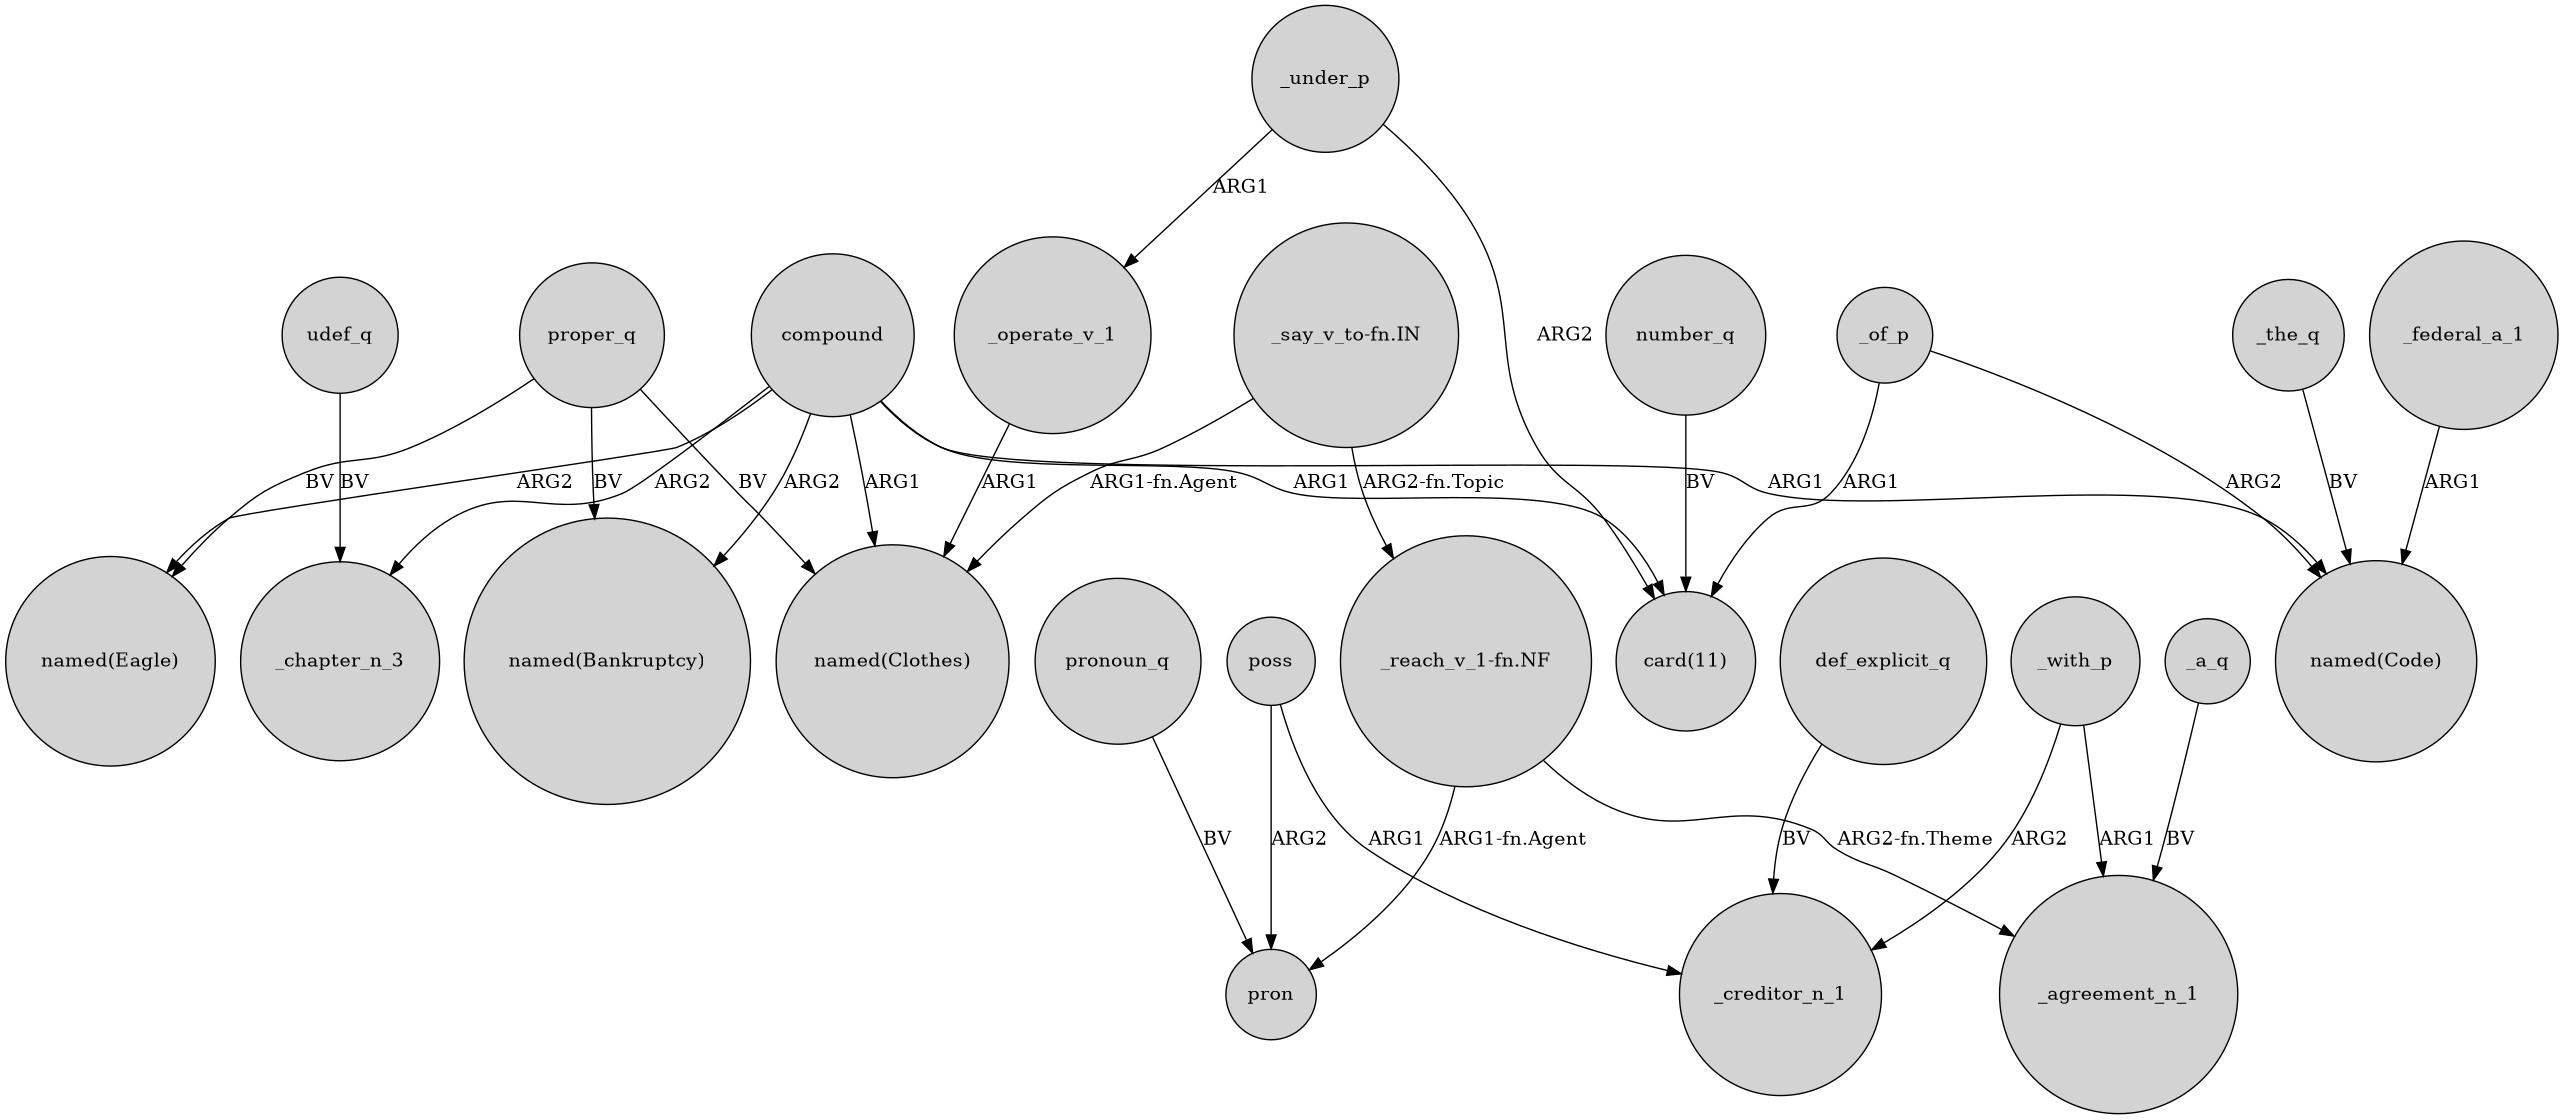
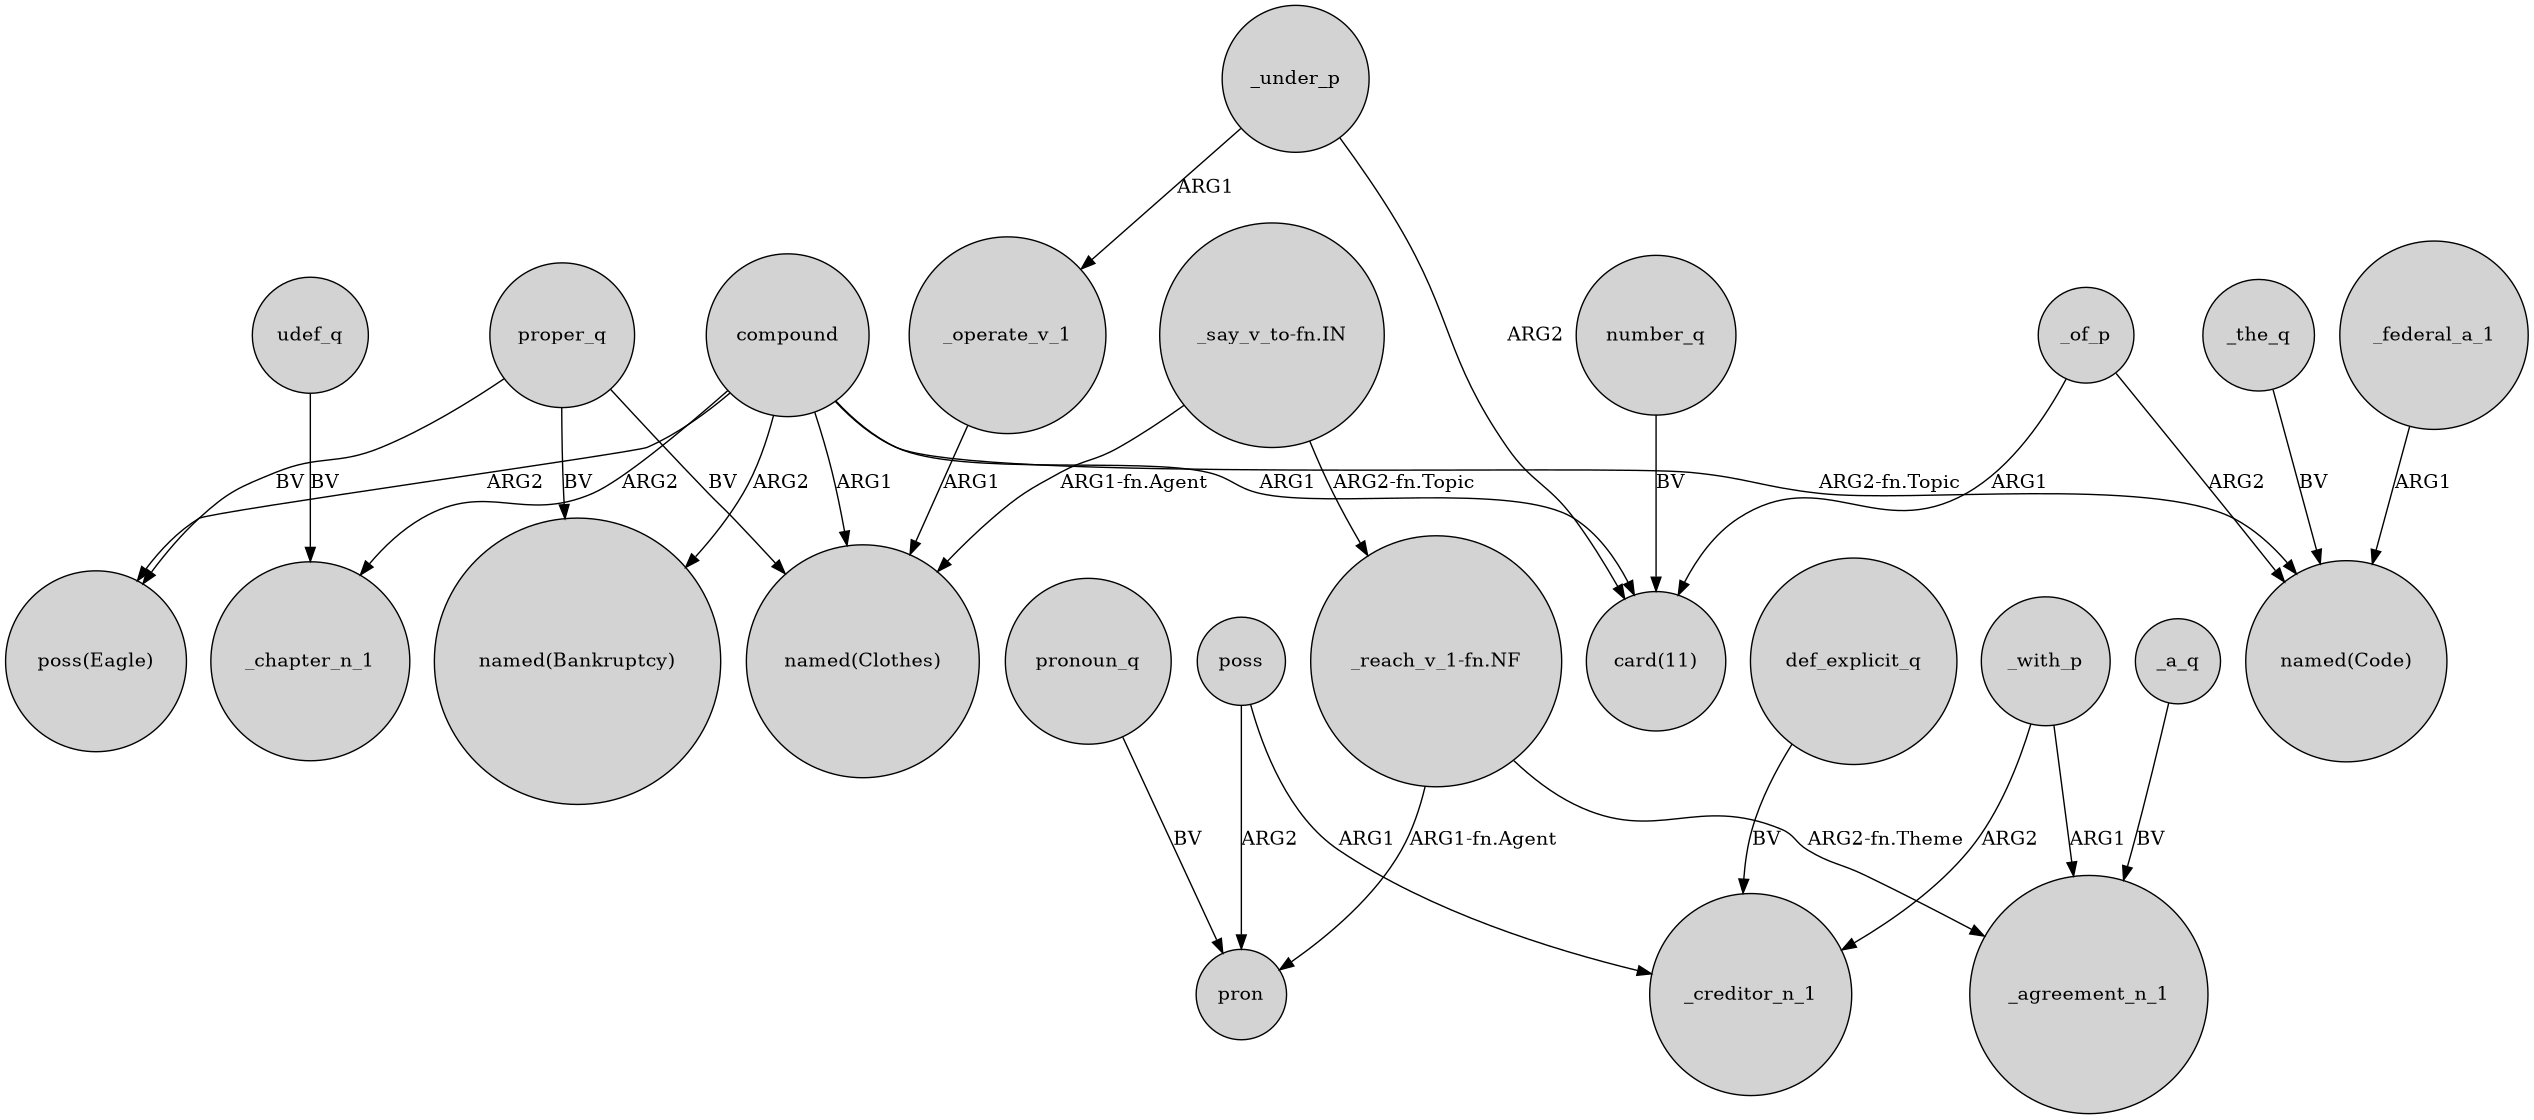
(1797, 483) -> (1890, 483)
(110, 661) -> (96, 661)
(340, 661) -> (310, 661)
